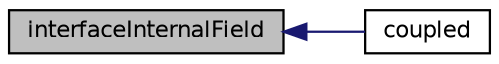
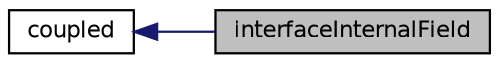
(336, 32) -> (186, 32)
